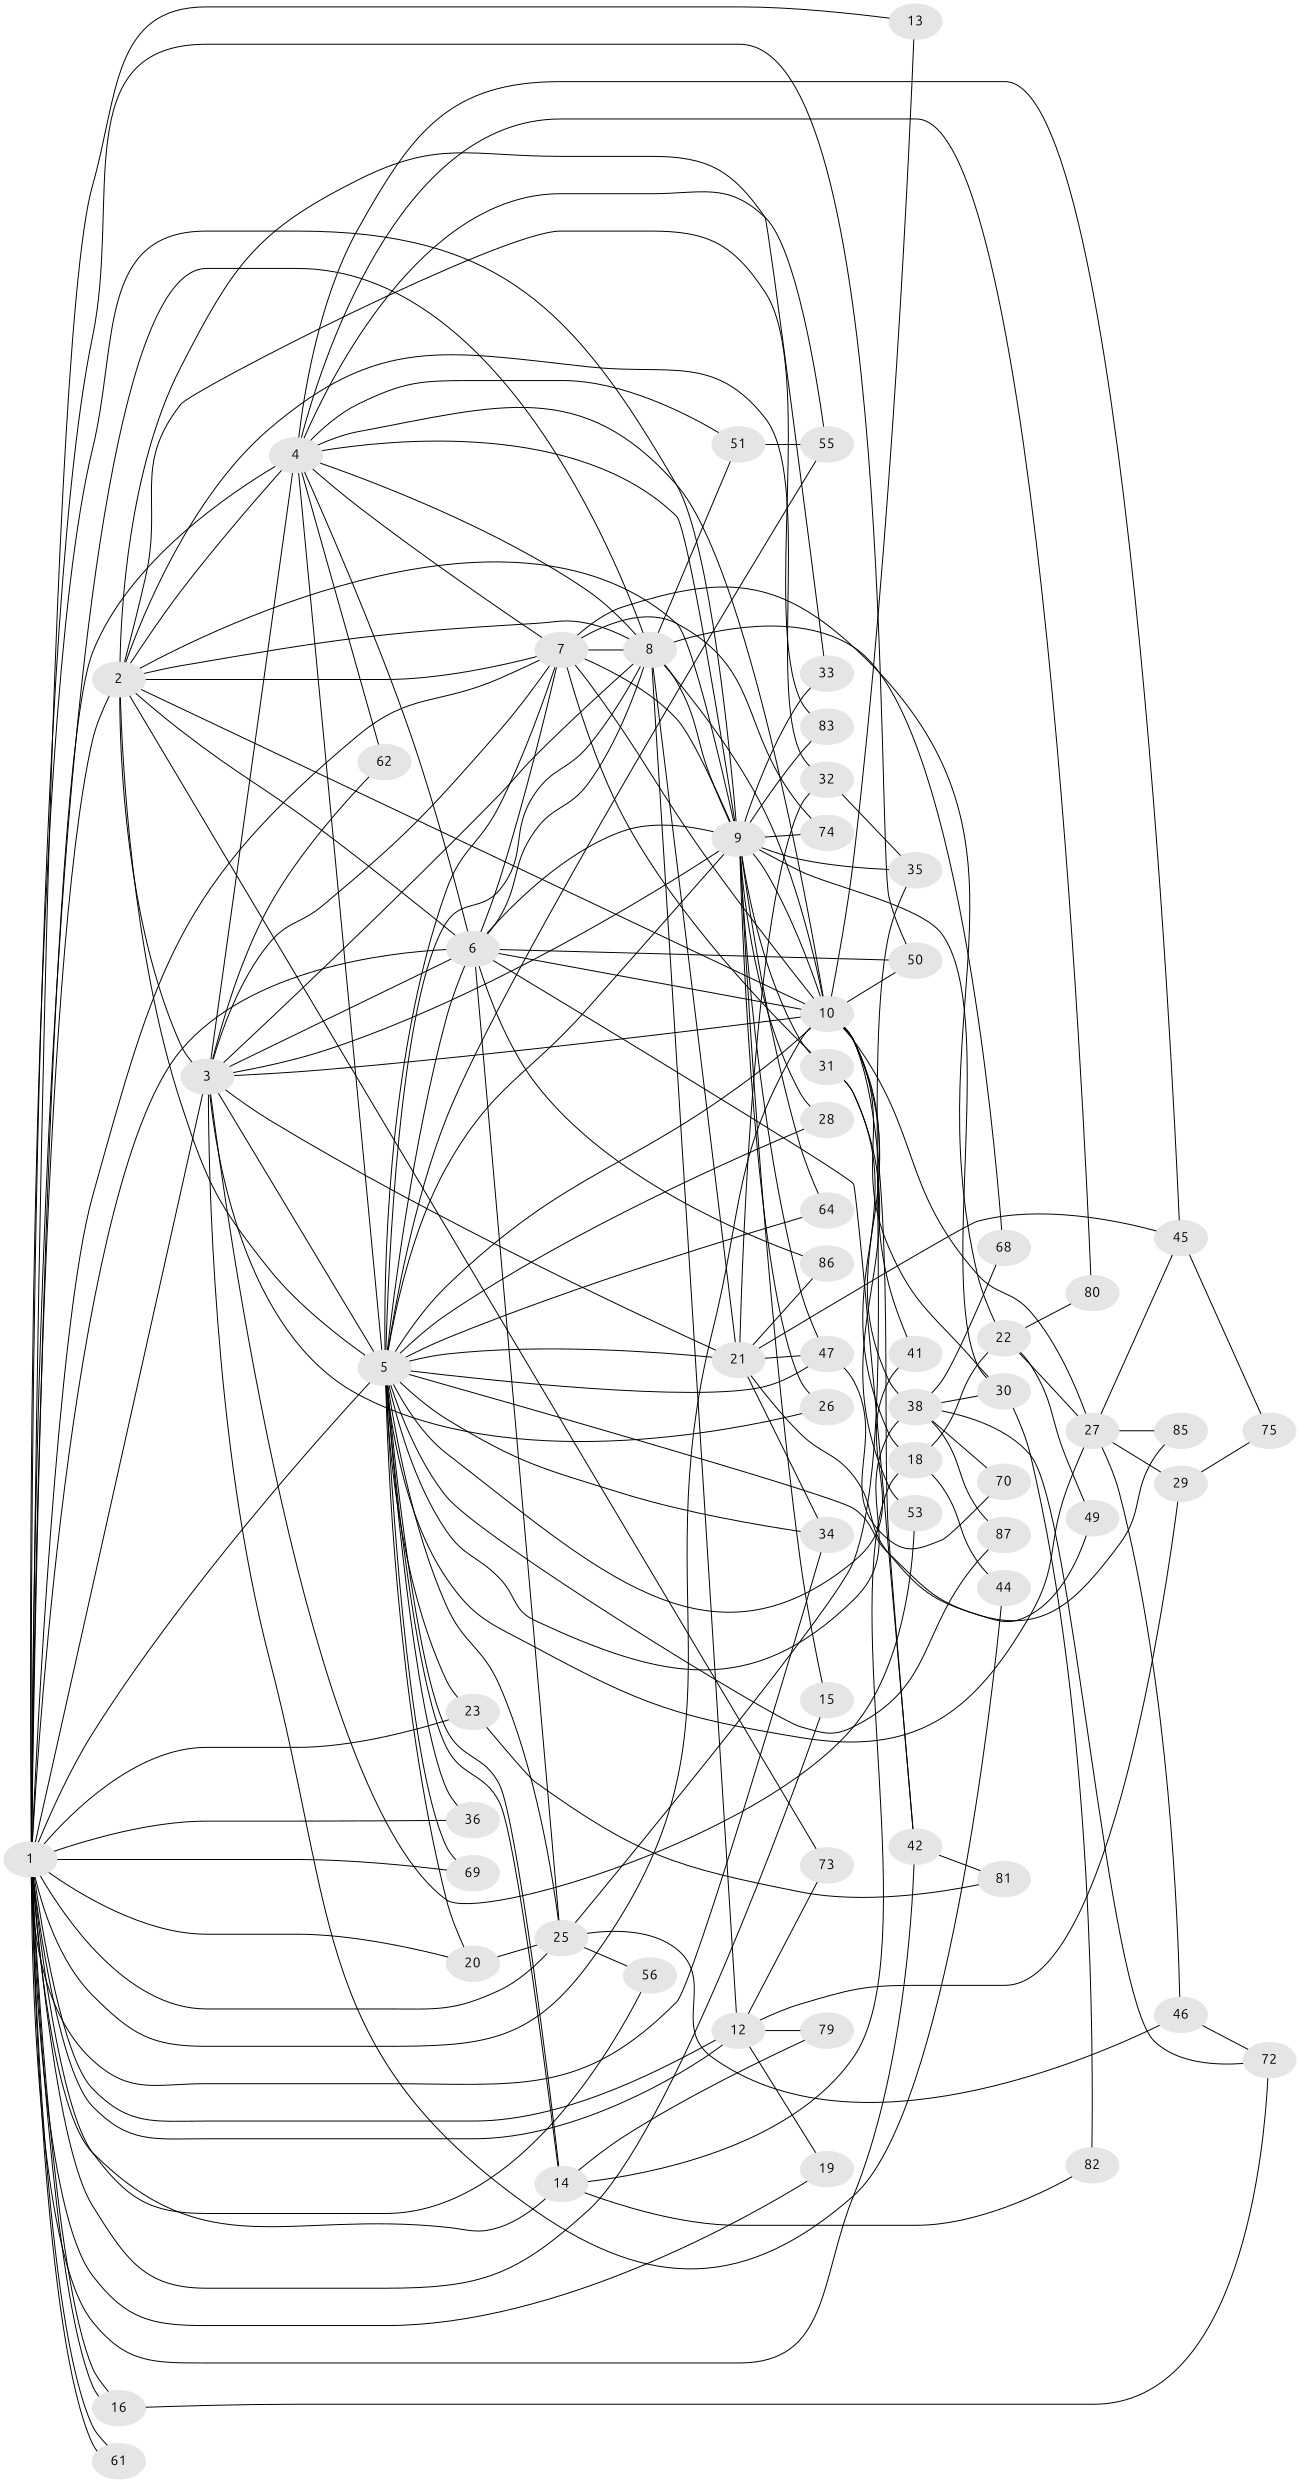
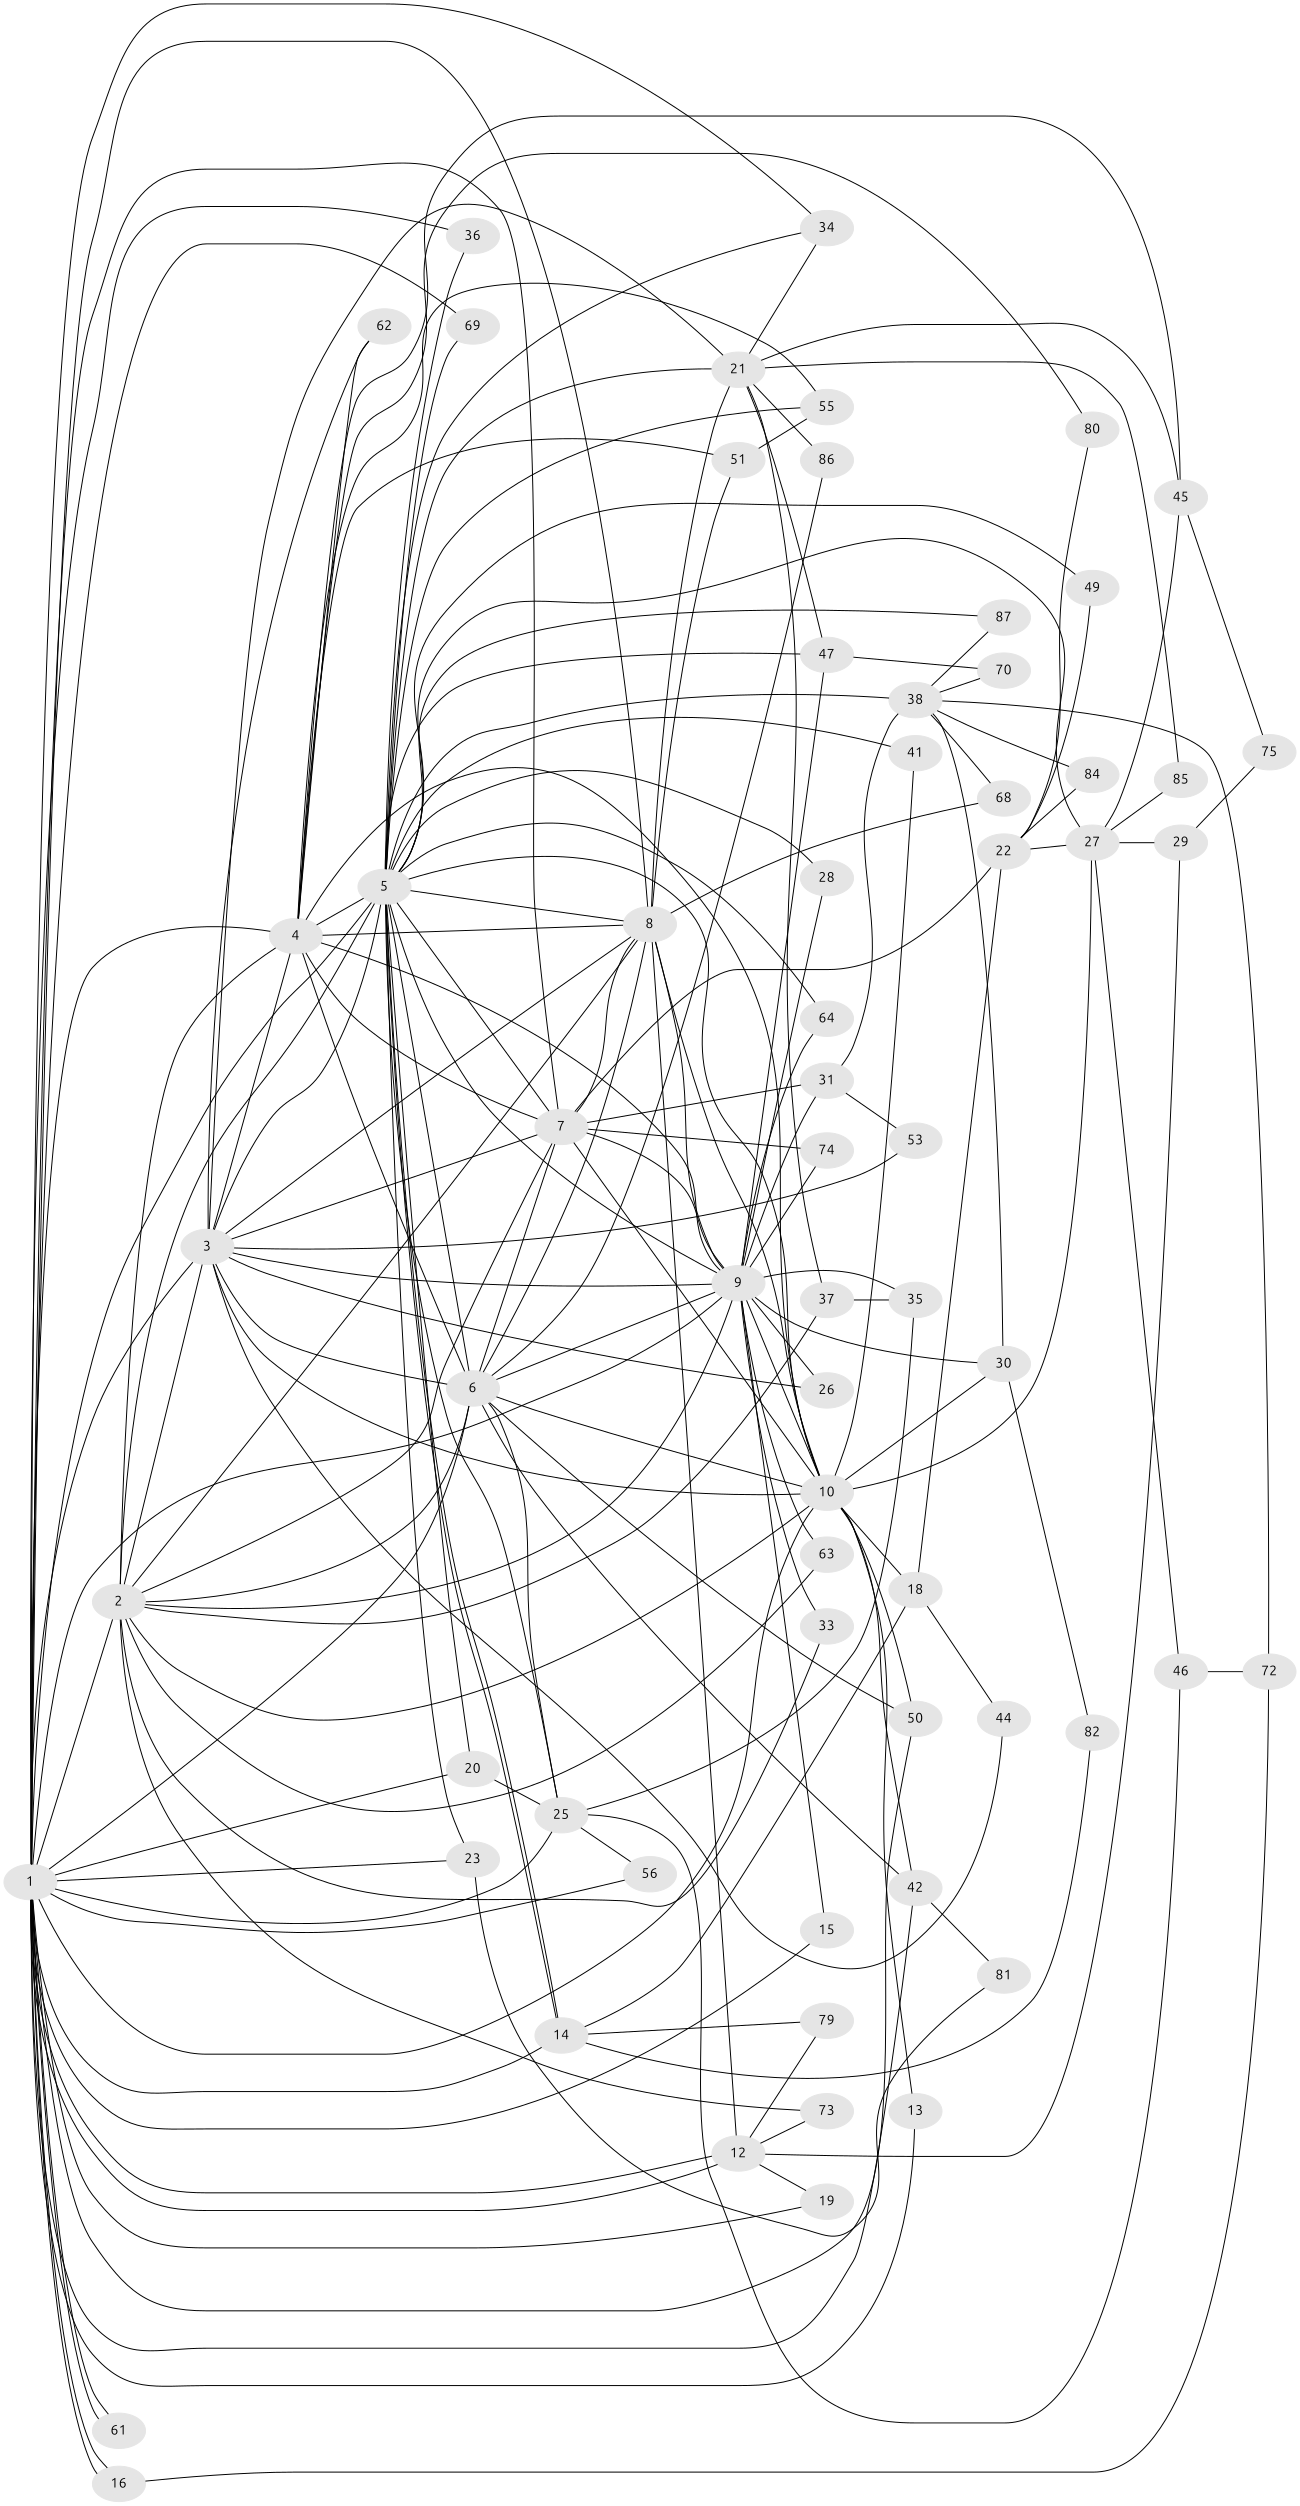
(827, 727) -> (827, 1555)
none -> (1092, 775)
(827, 780) -> (827, 1300)
